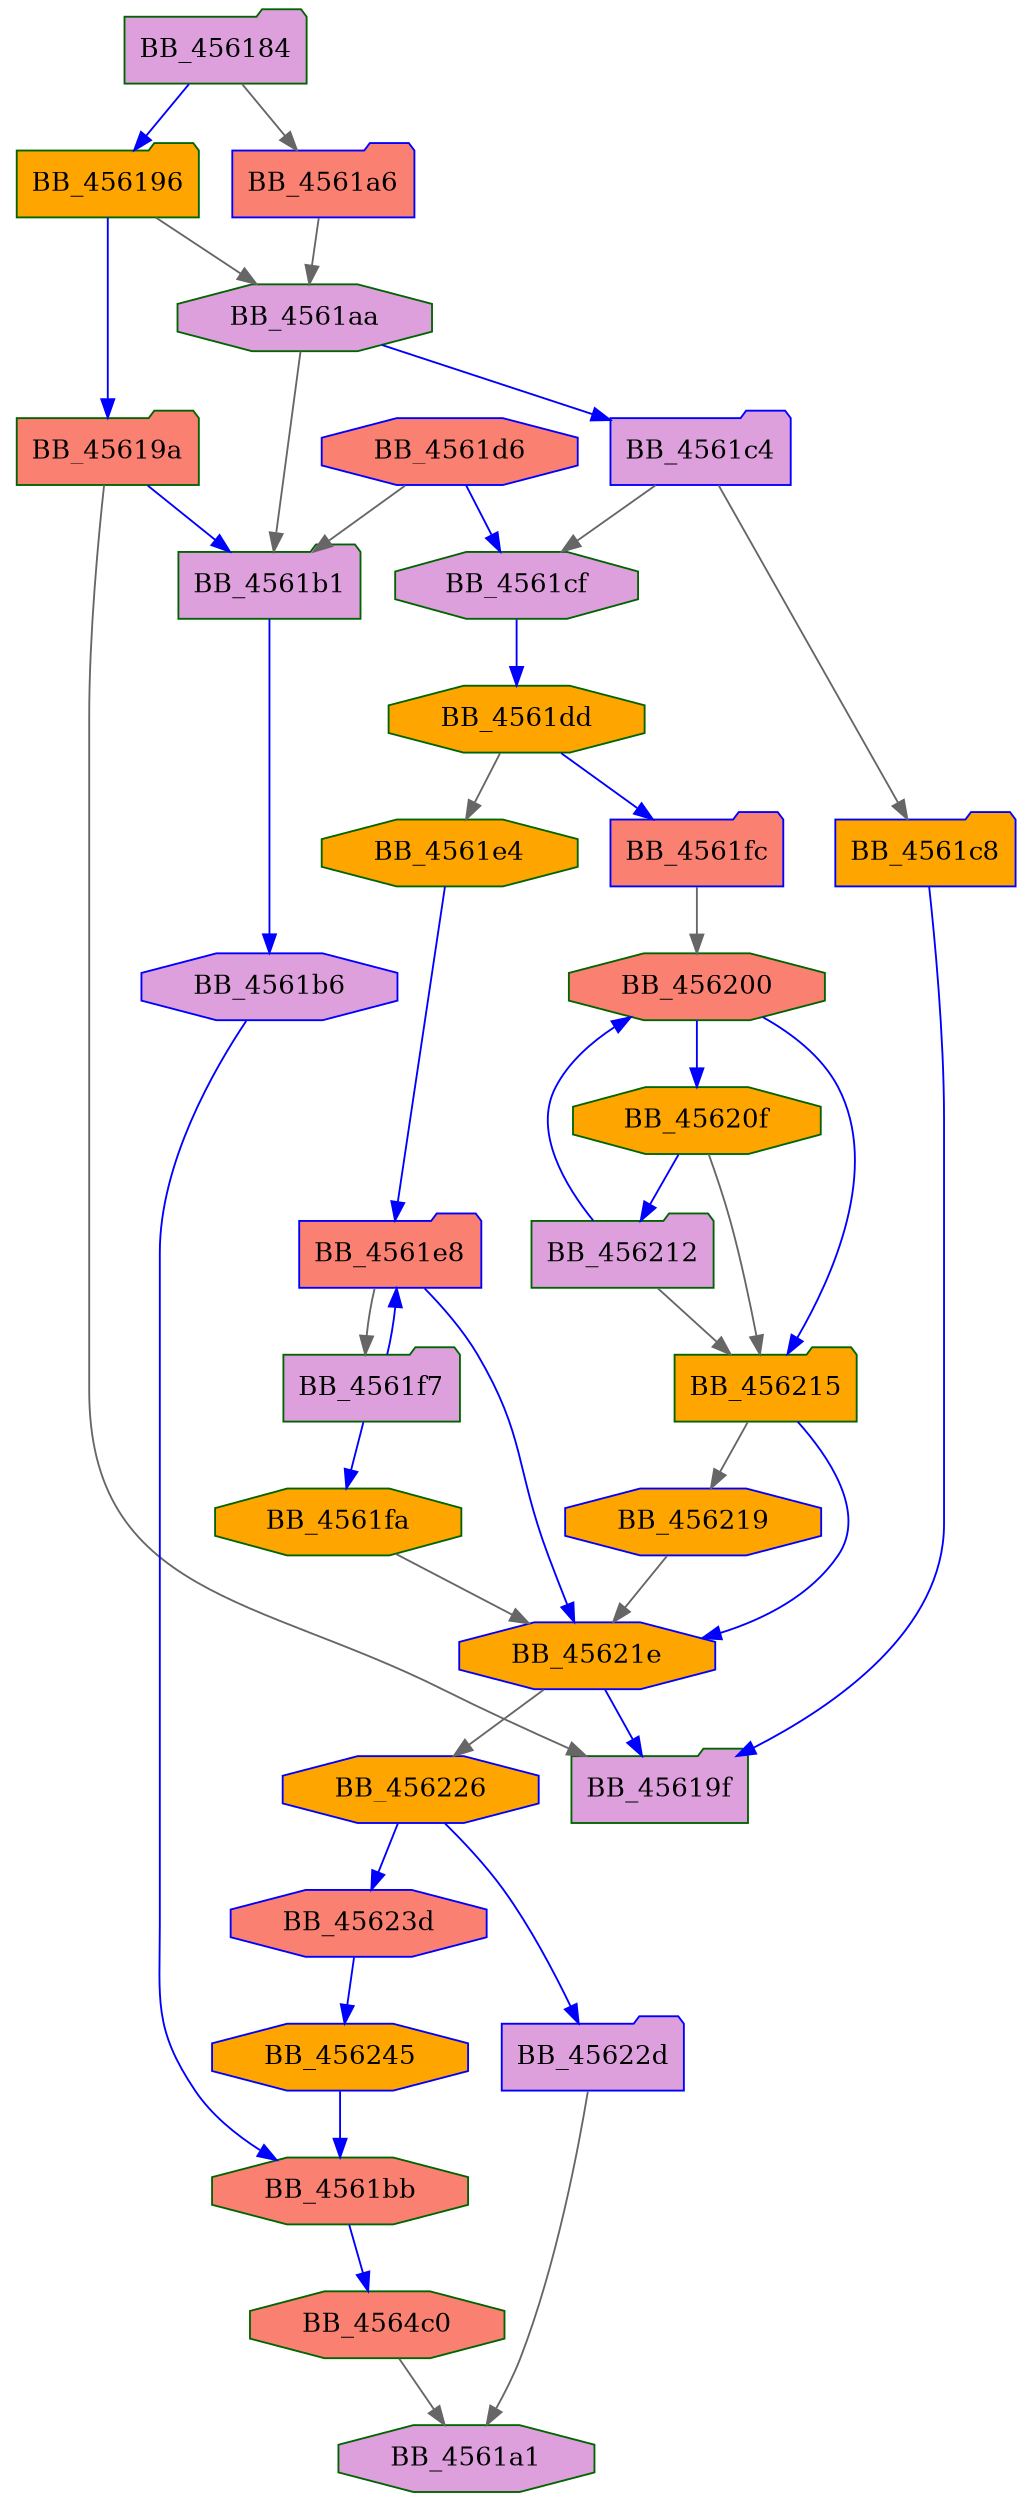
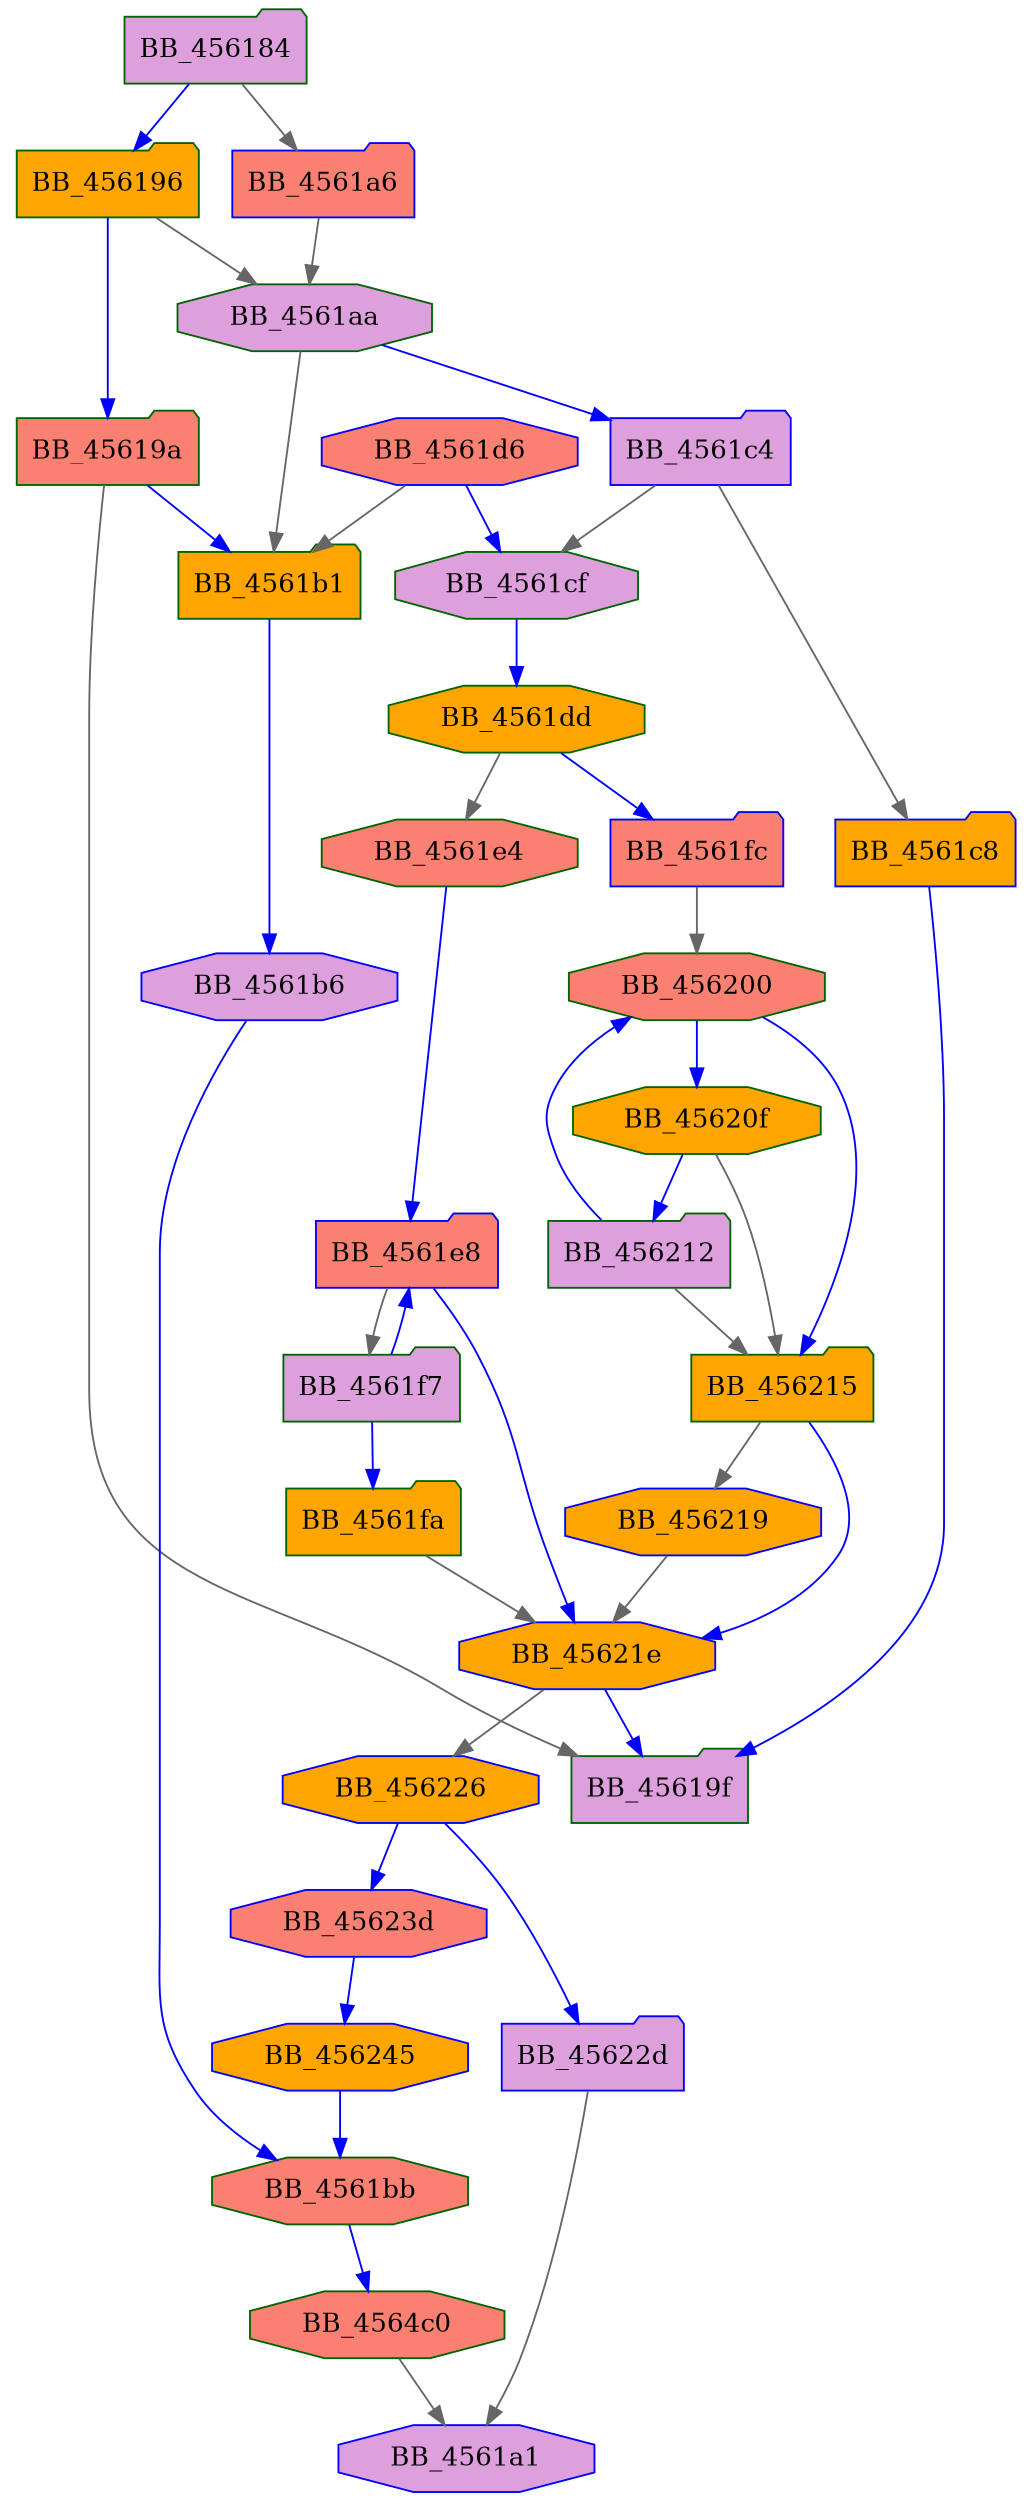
(269, 585) -> (269, 585)
(450, 853) -> (450, 853)
(338, 1522) -> (374, 1522)
(466, 2459) -> (466, 2459)
